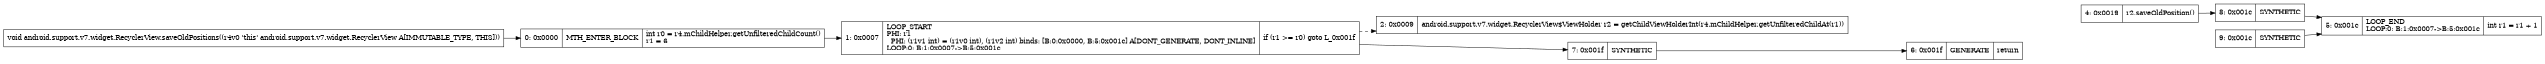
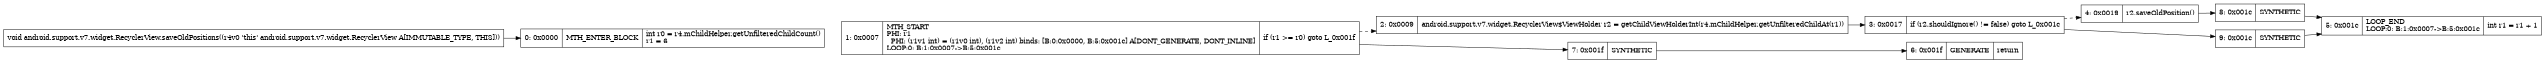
none -> (1965, 25)
(909, 27) -> (908, 27)
(830, 38) -> none
